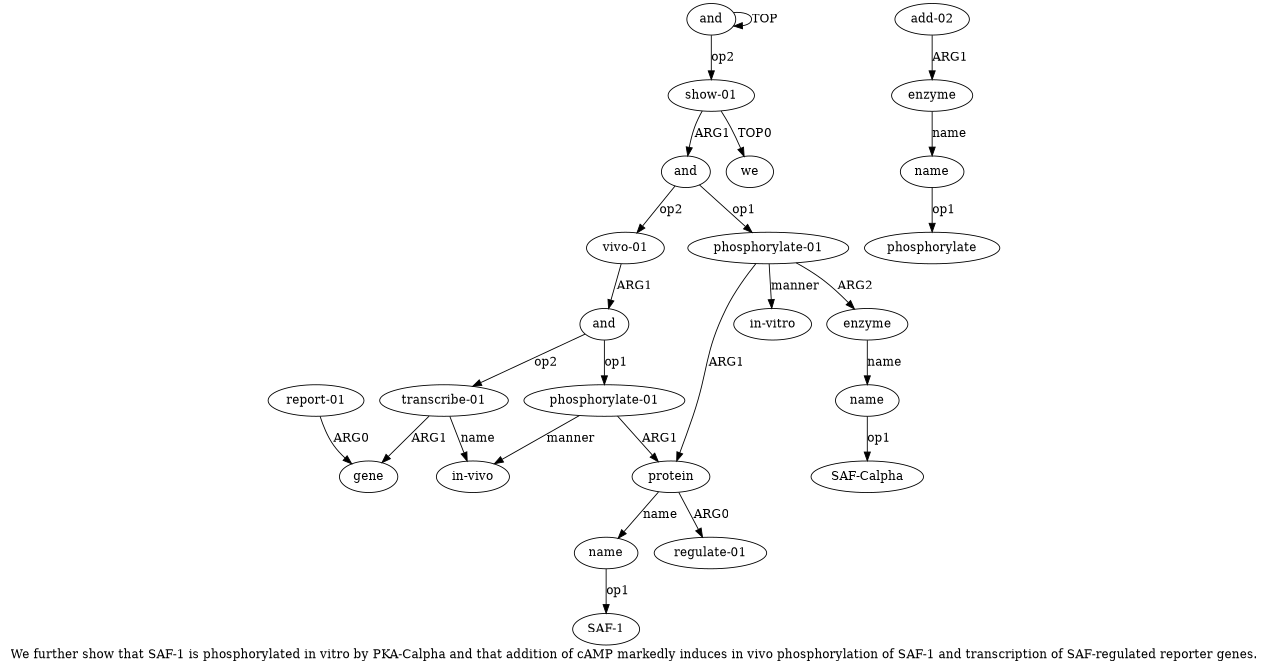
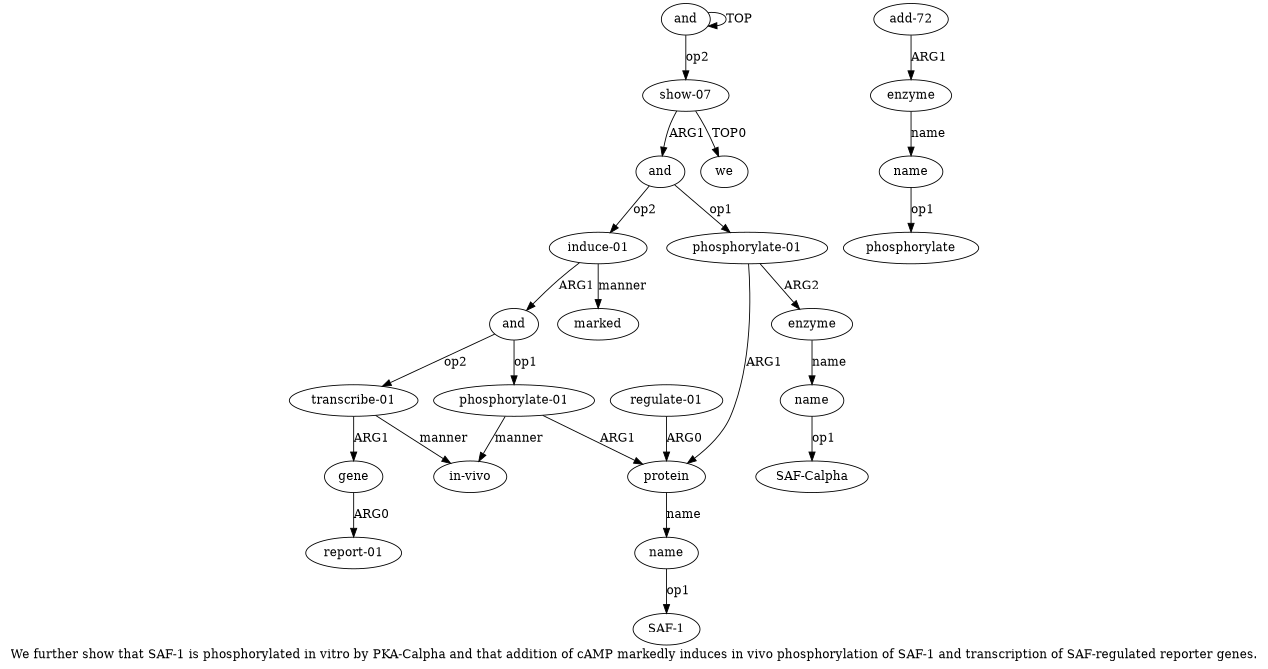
(932, 19) -> (911, 19)
(711, 96) -> (686, 96)
(625, 248) -> (598, 248)
none -> (598, 324)
(773, 324) -> none
(330, 439) -> (354, 510)
(478, 439) -> (443, 439)
(689, 511) -> (667, 434)
